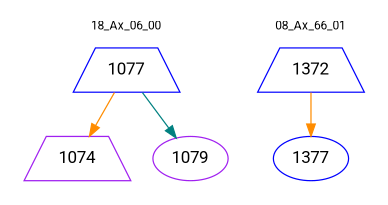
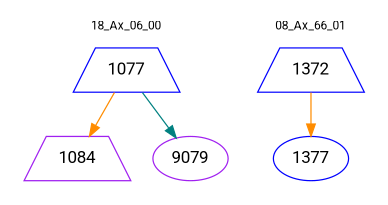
(77, 159) -> (77, 159)
(191, 159) -> (191, 159)
